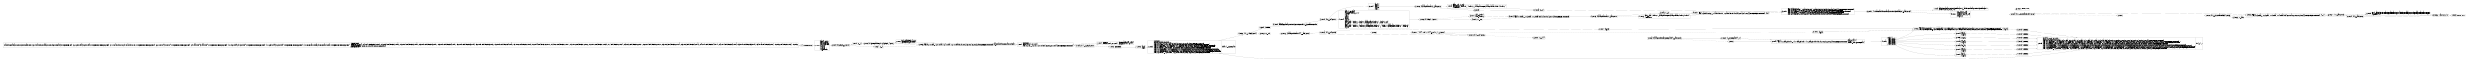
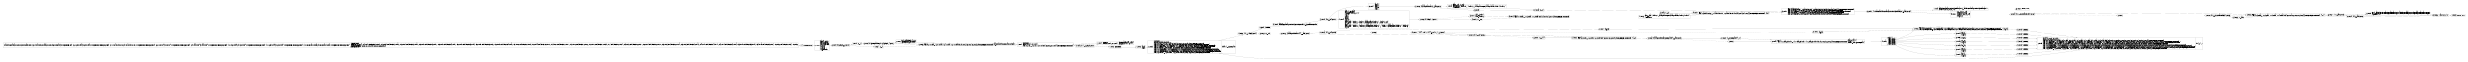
(1604, 17) -> none
none -> (1604, 38)
